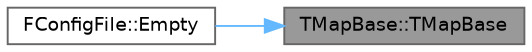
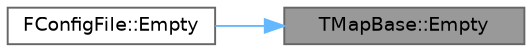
(404, 26) -> (404, 26)
